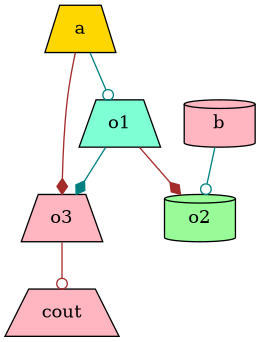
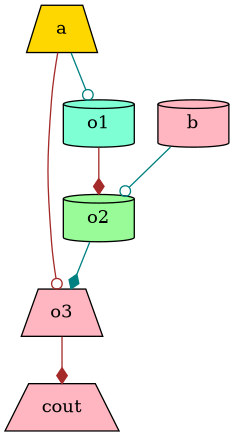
(66, 115) -> (48, 165)
(120, 124) -> (99, 124)
(95, 164) -> (83, 258)
(62, 260) -> (62, 352)
